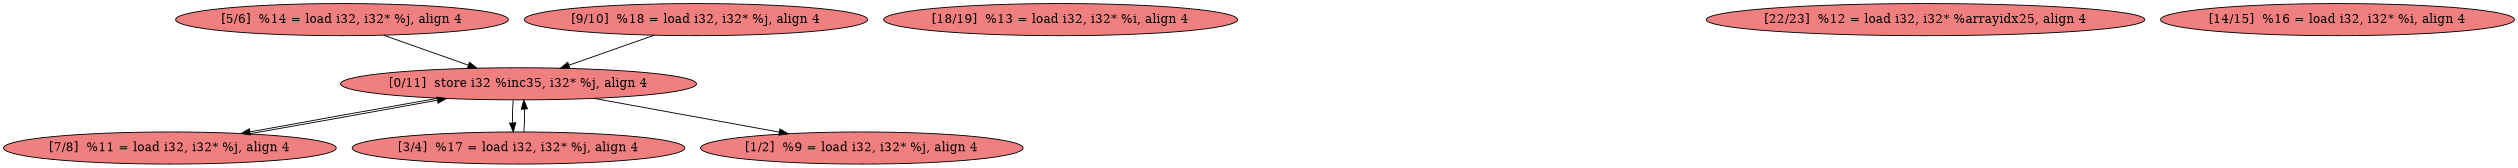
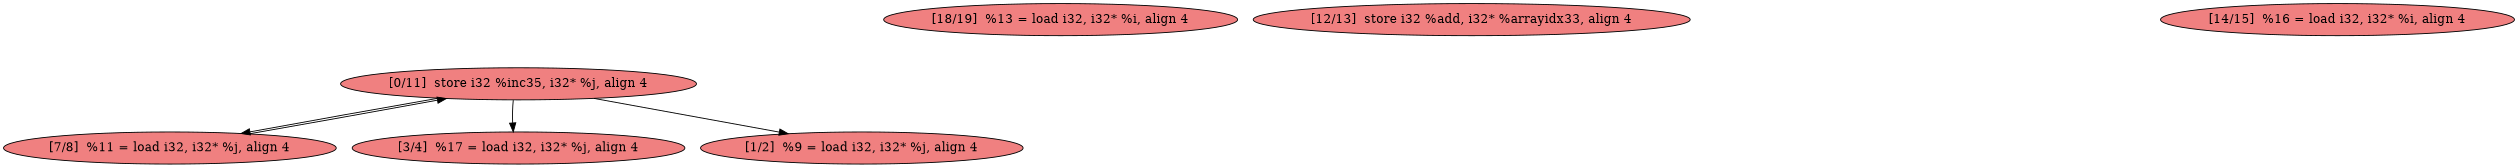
(342, 20) -> none
(696, 20) -> none
none -> (1472, 20)
(1926, 20) -> none
(524, 120) -> none
